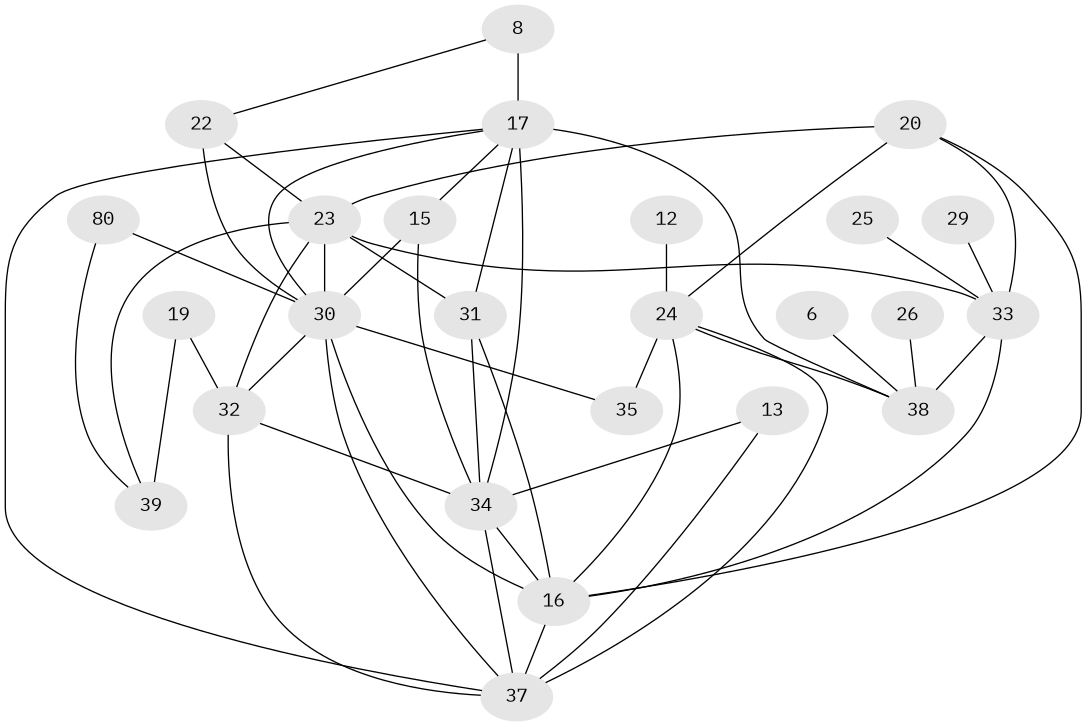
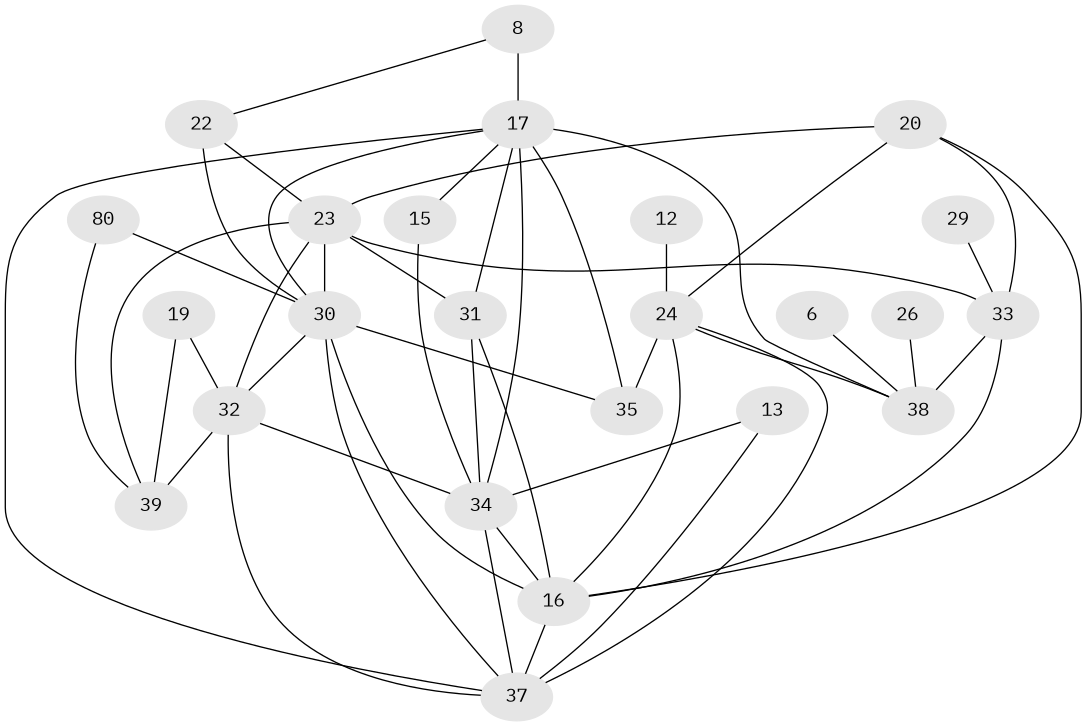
(863, 220) -> none
none -> (585, 257)
(372, 268) -> none
none -> (190, 458)
